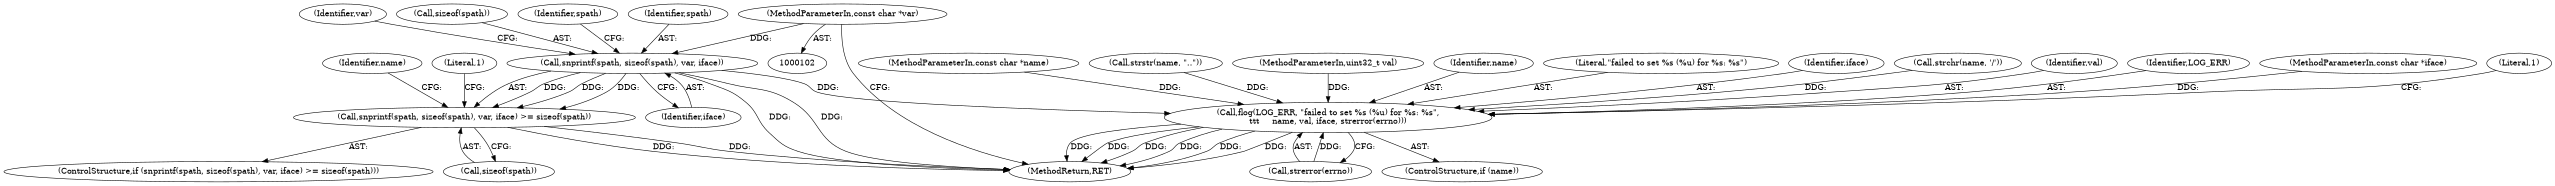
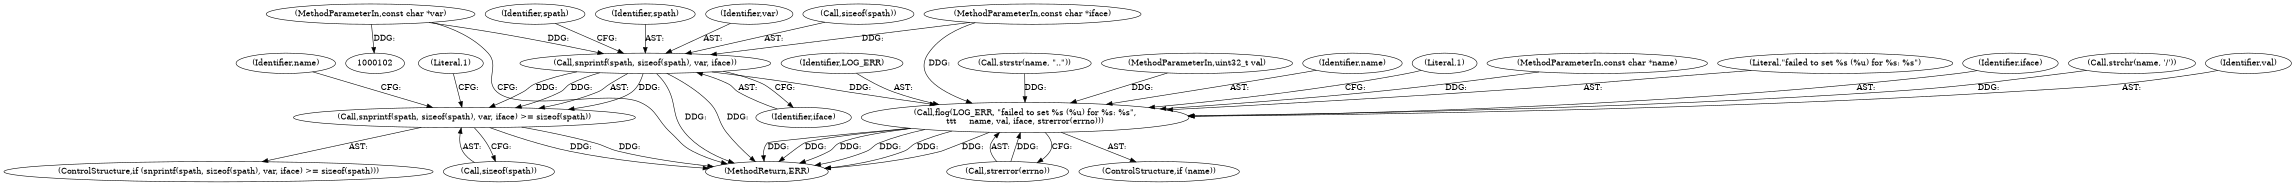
none -> (843, 38)
(509, 39) -> (714, 39)
(824, 39) -> (386, 39)
(1070, 172) -> (767, 172)
